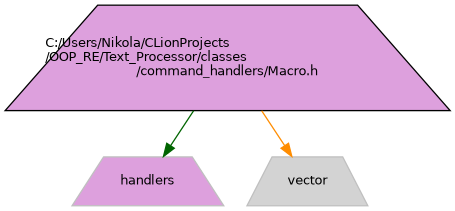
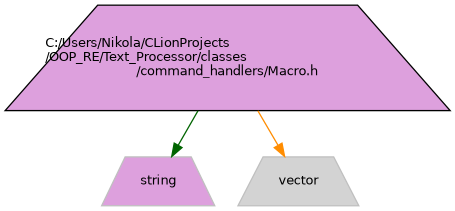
(148, 181) -> (158, 181)
